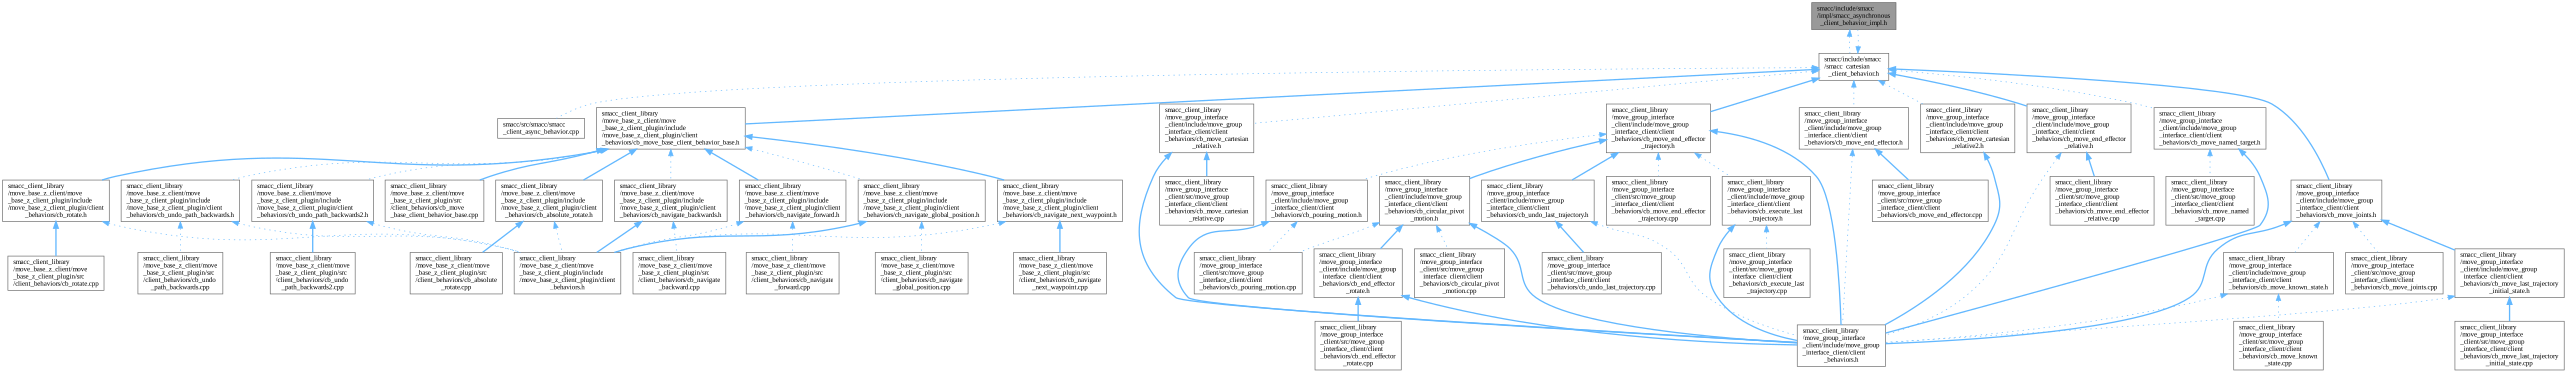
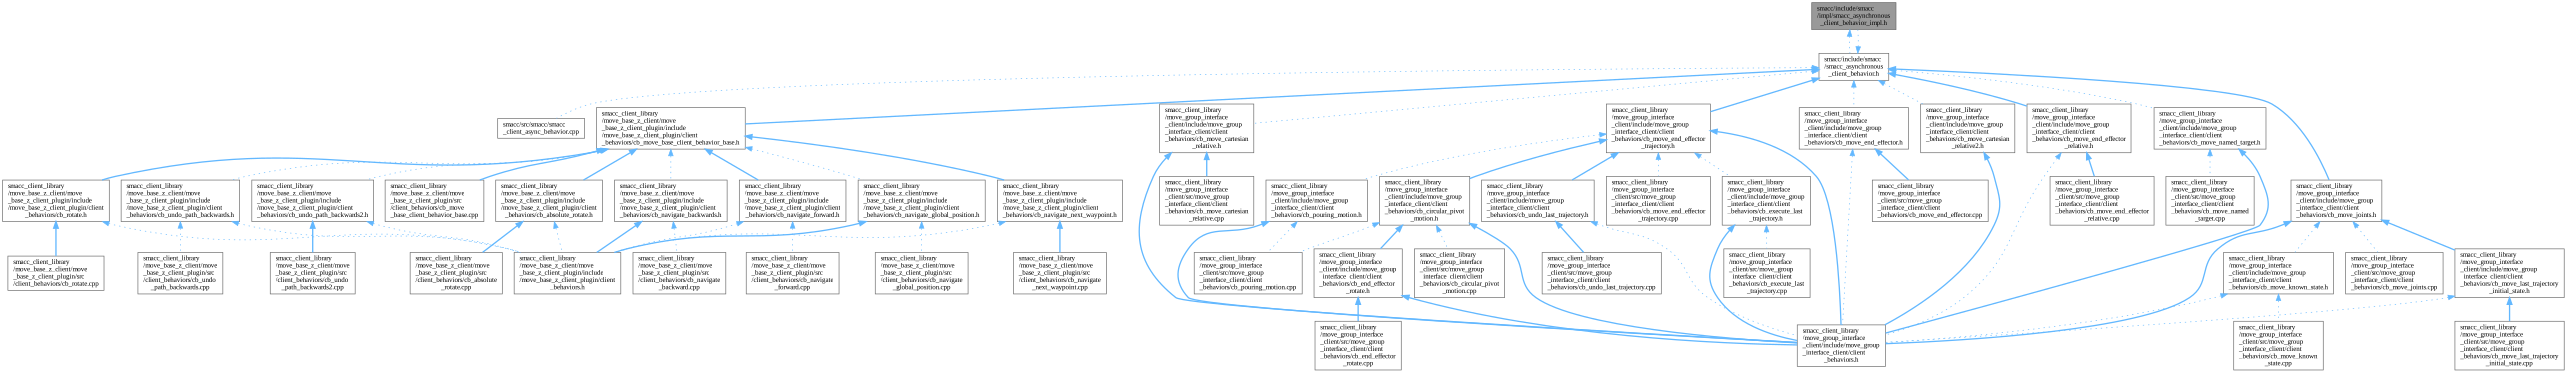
(1854, 67) -> (1854, 67)
